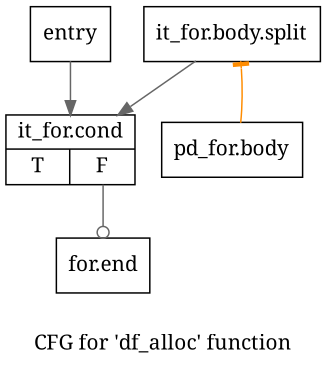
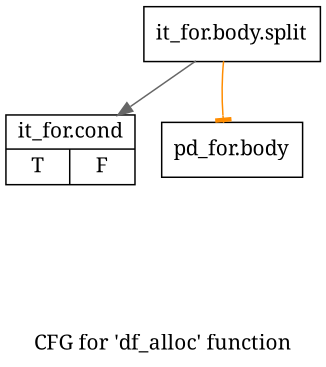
(70, 34) -> none
(242, 96) -> (222, 88)
(103, 266) -> none
